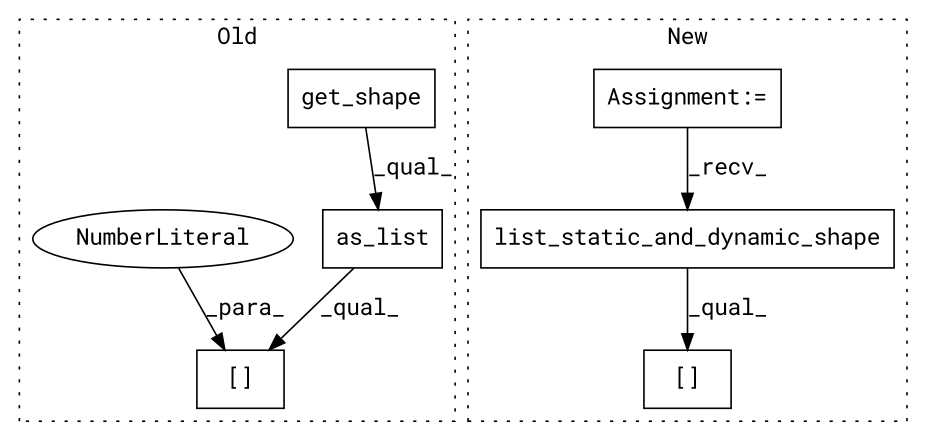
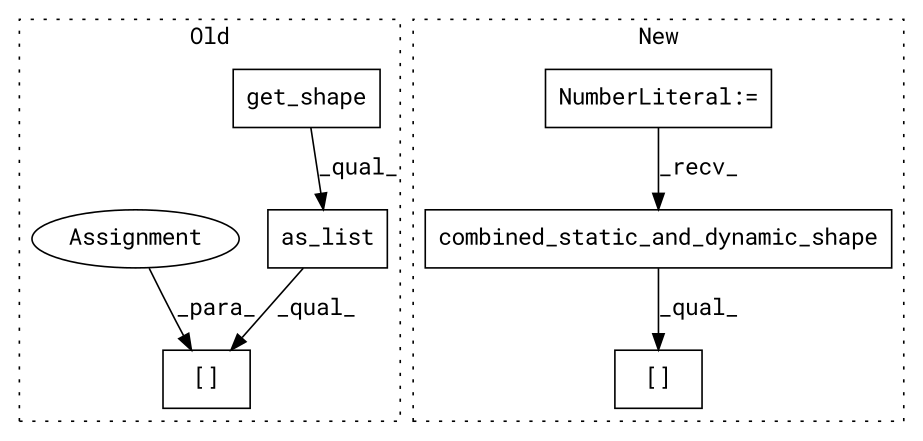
(688, 98) -> (658, 98)
(163, 239) -> (136, 239)
(688, 239) -> (658, 239)
